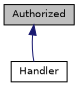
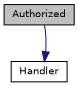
(32, 48) -> (46, 38)
